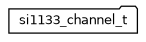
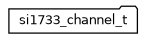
(73, 21) -> (73, 21)
